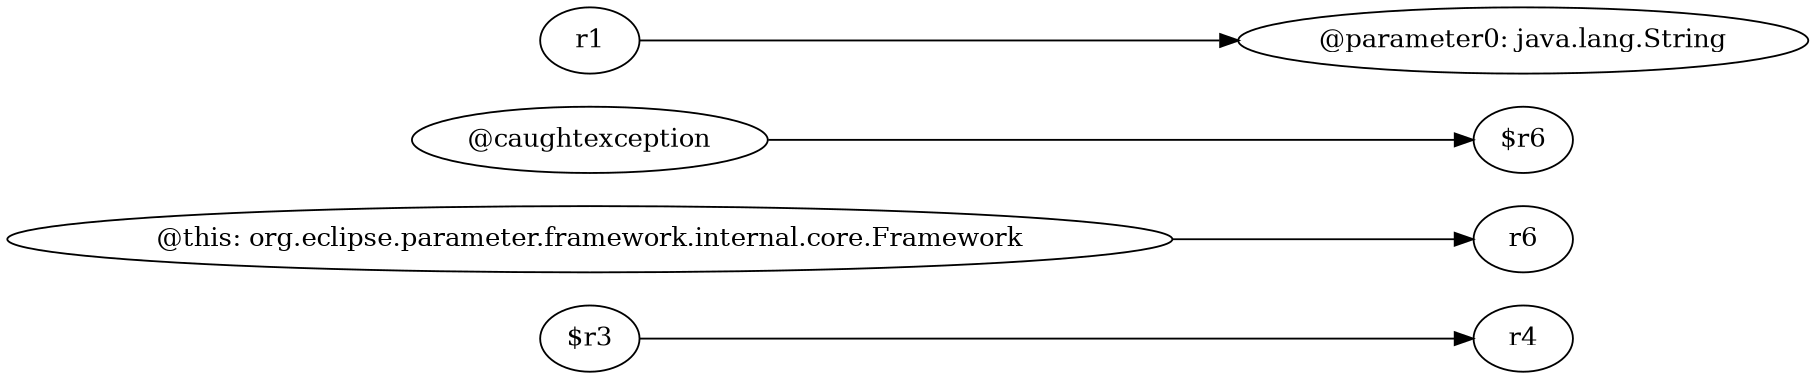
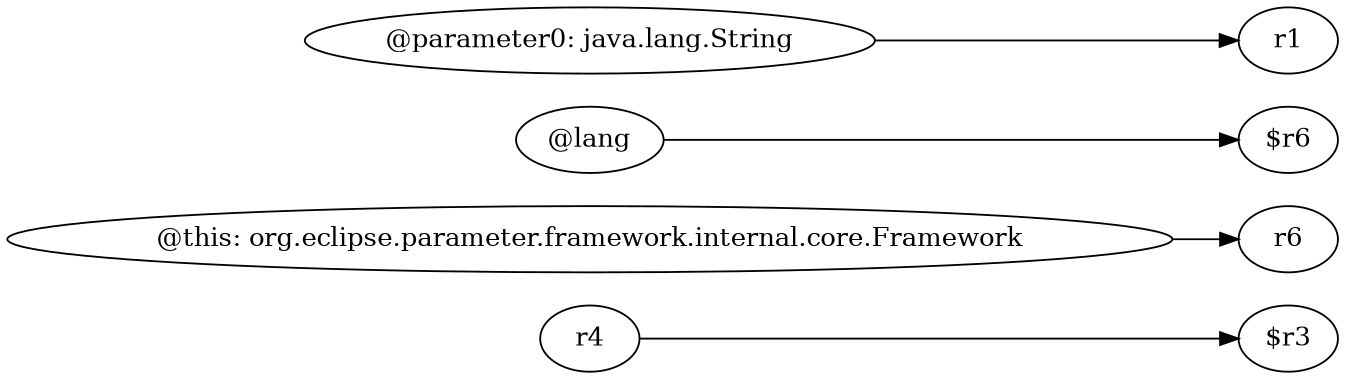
(930, 40) -> (1047, 40)
(590, 140) -> (590, 140)
(1047, 339) -> (930, 339)
